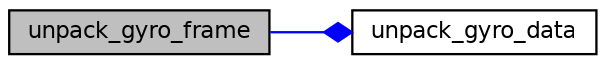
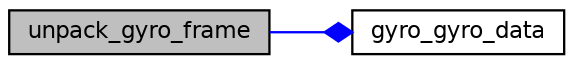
(474, 32) -> (458, 32)
